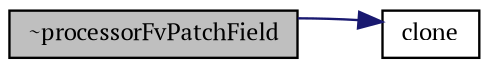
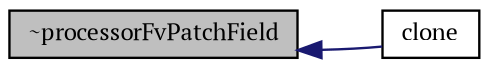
(328, 19) -> (352, 49)
